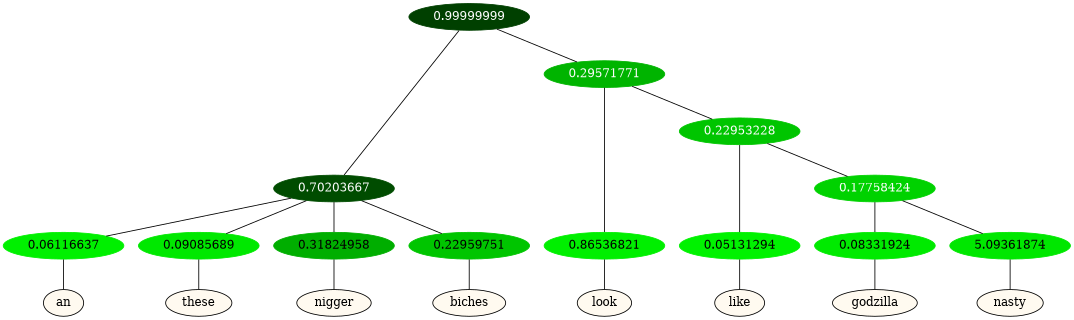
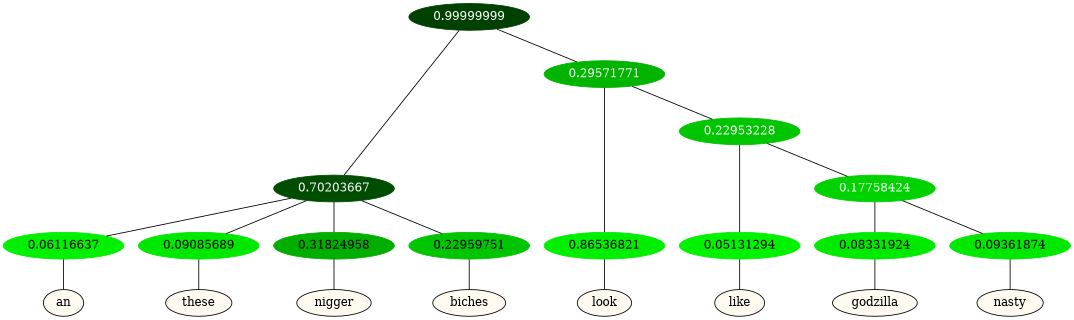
(1010, 246) -> (1010, 246)
